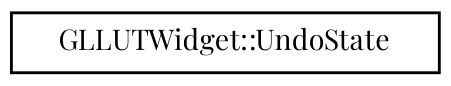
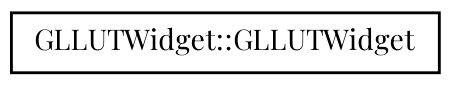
(225, 43) -> (225, 43)
